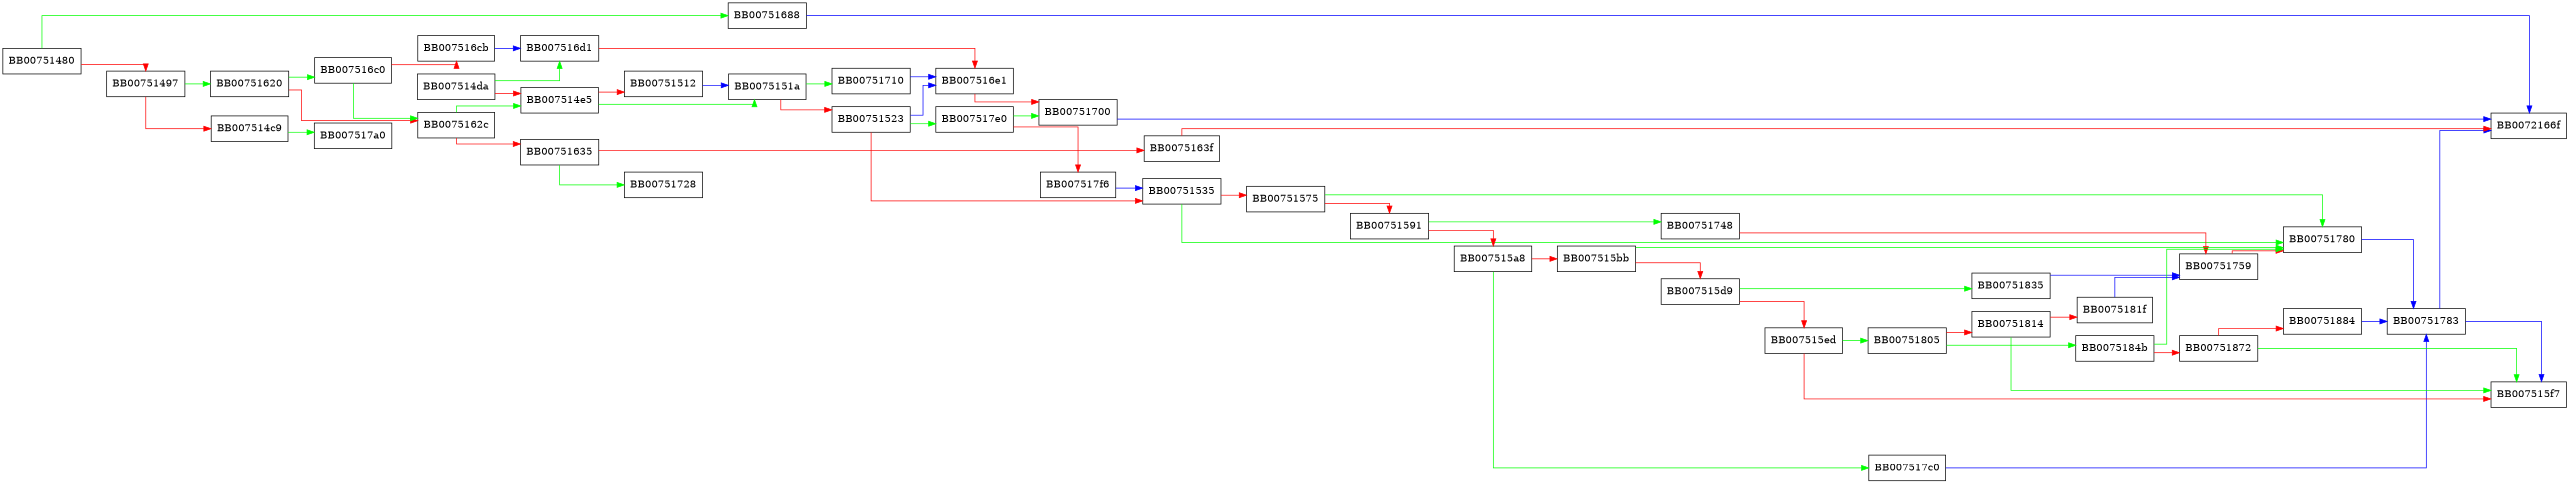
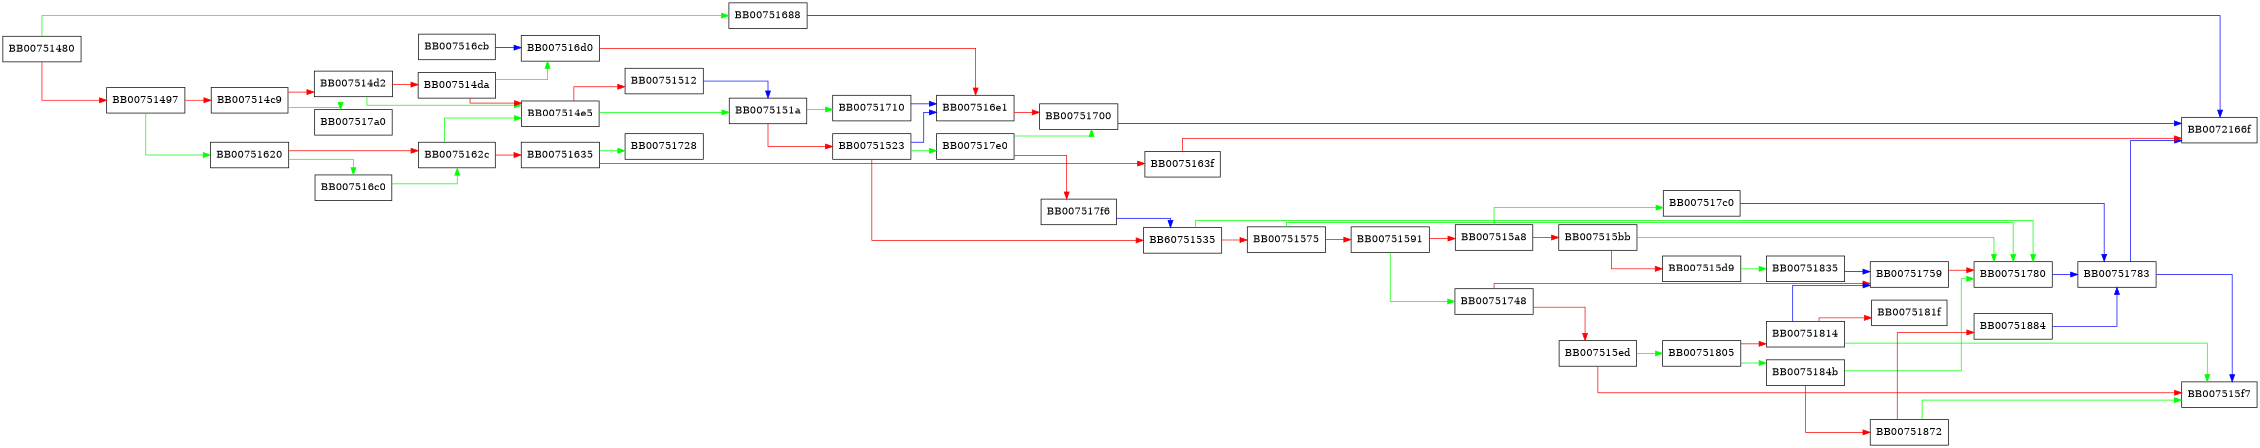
(560, 48) -> (560, 48)
(424, 65) -> none
none -> (353, 84)
(1182, 191) -> (1183, 240)
(2134, 277) -> (1793, 289)
(1781, 302) -> (1572, 307)
